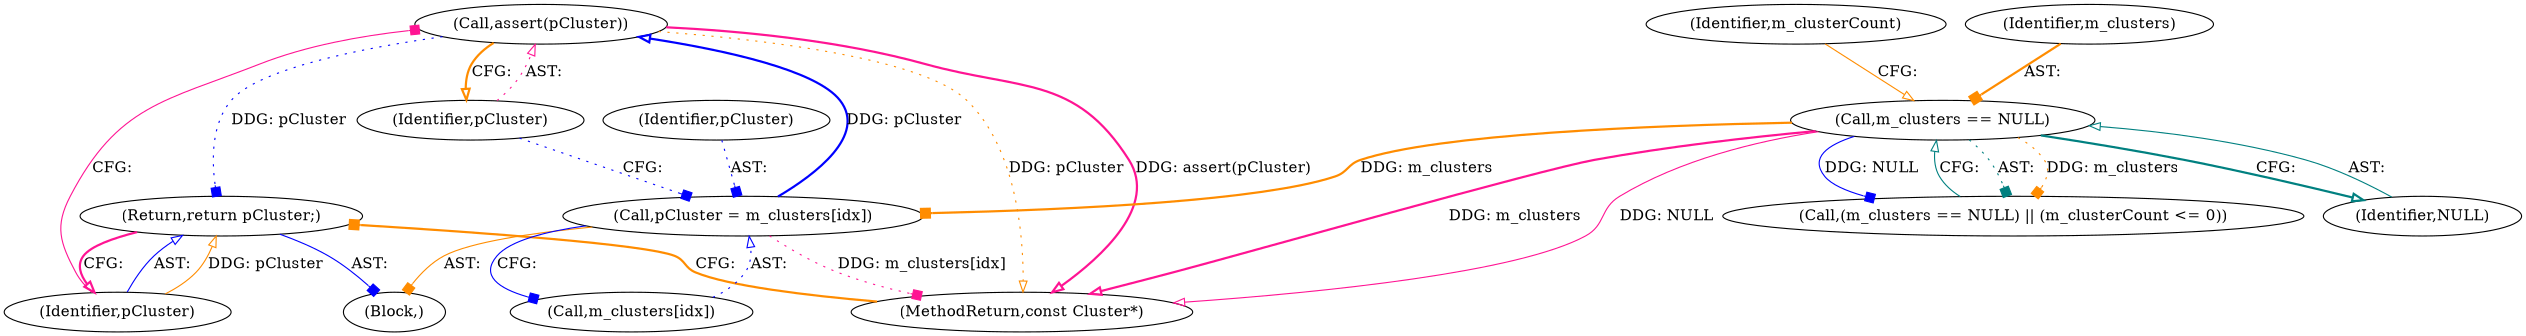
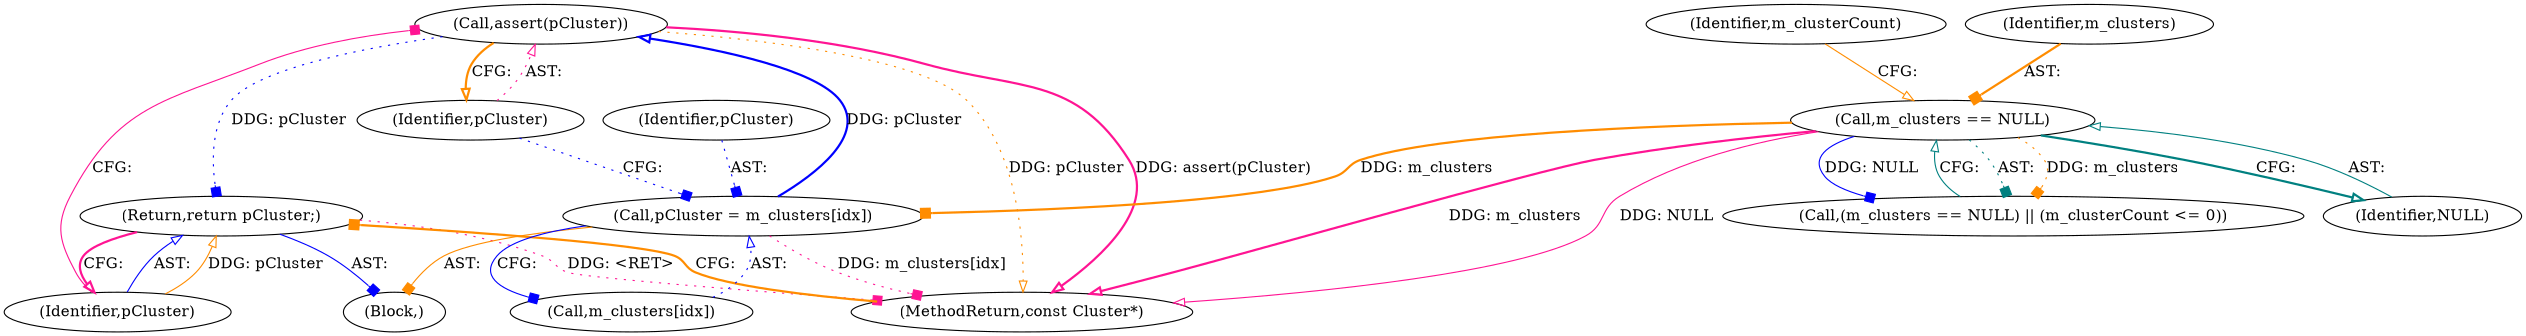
none -> (611, 278)
